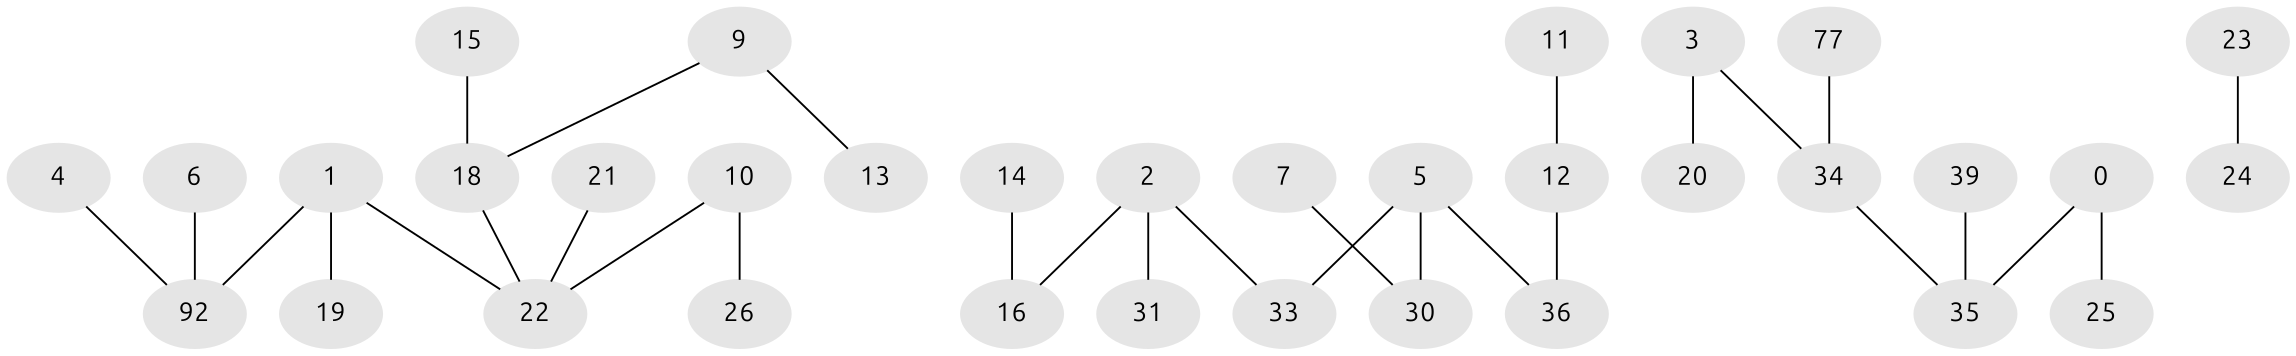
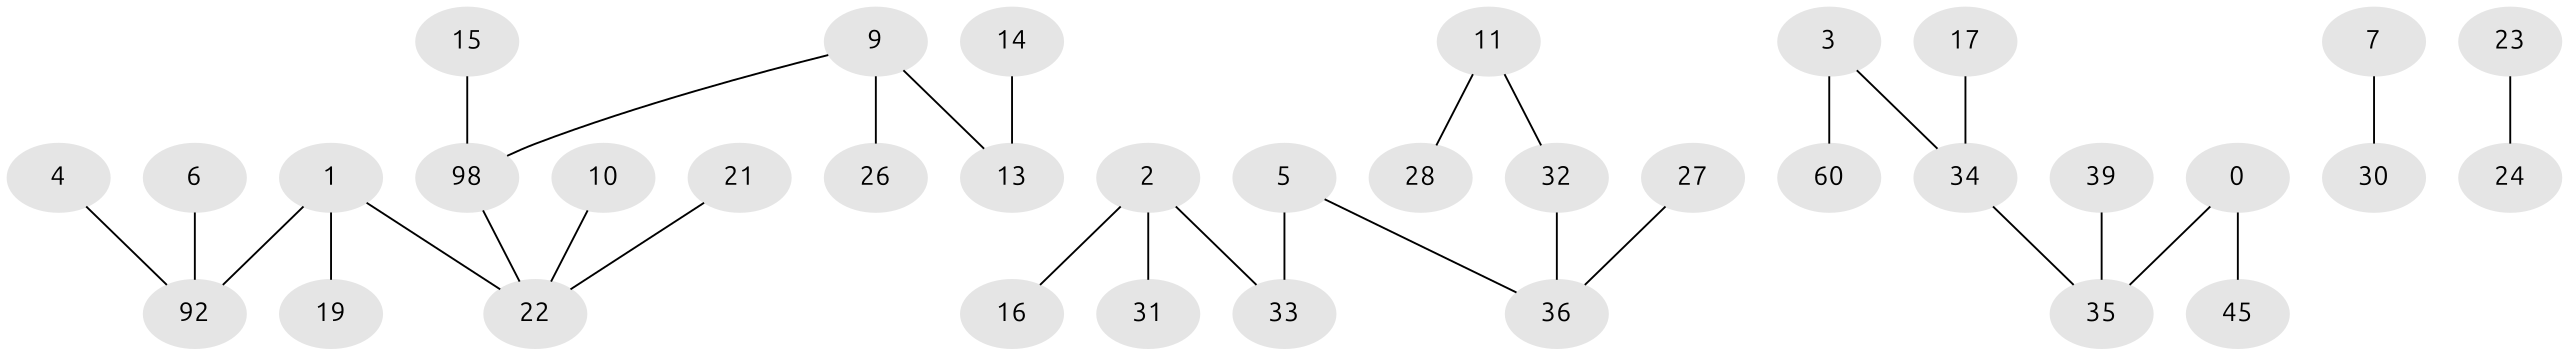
(1829, 42) -> (1965, 42)
(467, 178) -> (467, 178)
none -> (1421, 178)
(1557, 178) -> (1557, 178)
(1693, 178) -> (1829, 178)
none -> (1693, 178)
(740, 246) -> (876, 110)
(1012, 246) -> (1012, 110)
(1421, 246) -> none
(2102, 314) -> (2238, 314)
